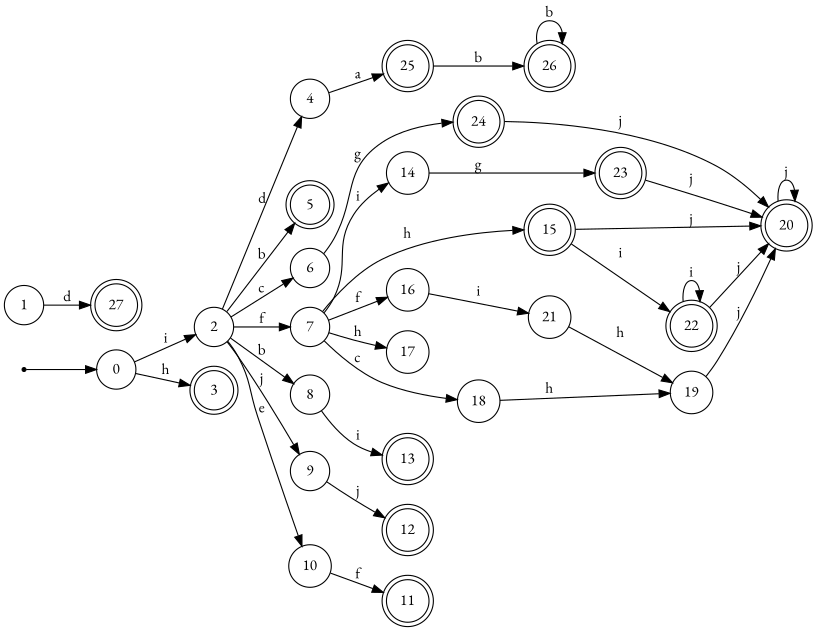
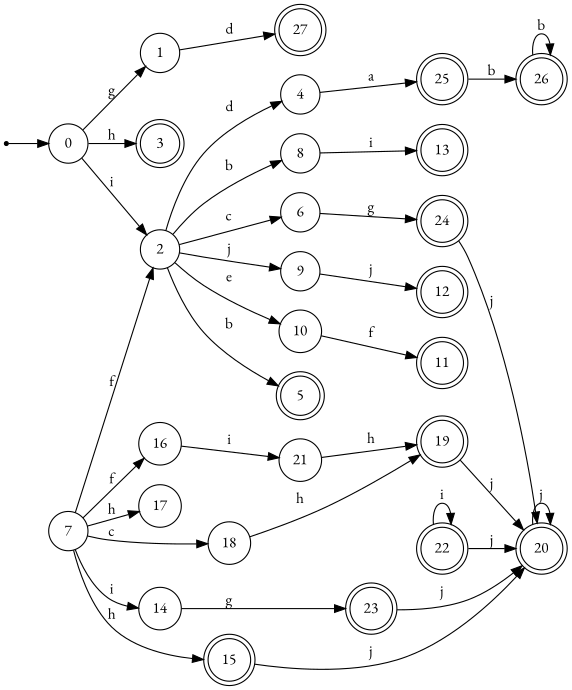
none -> (110, 102)
(616, 275) -> none
(257, 327) -> (112, 396)
(692, 392) -> (442, 442)
